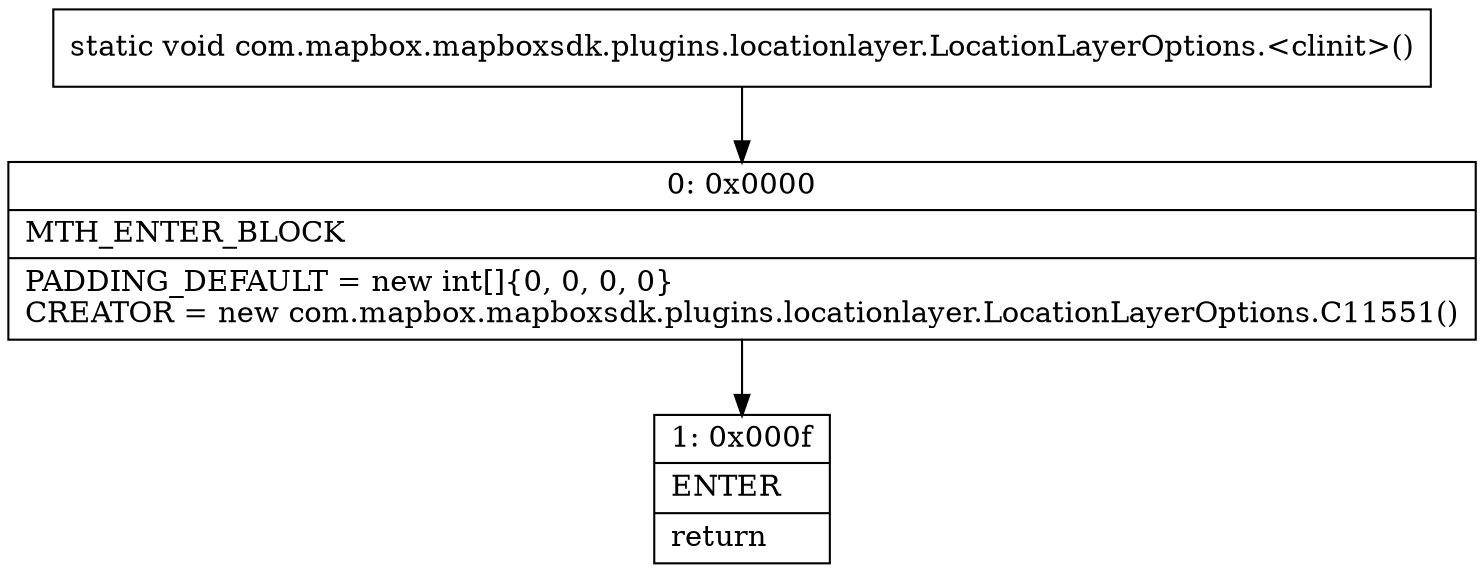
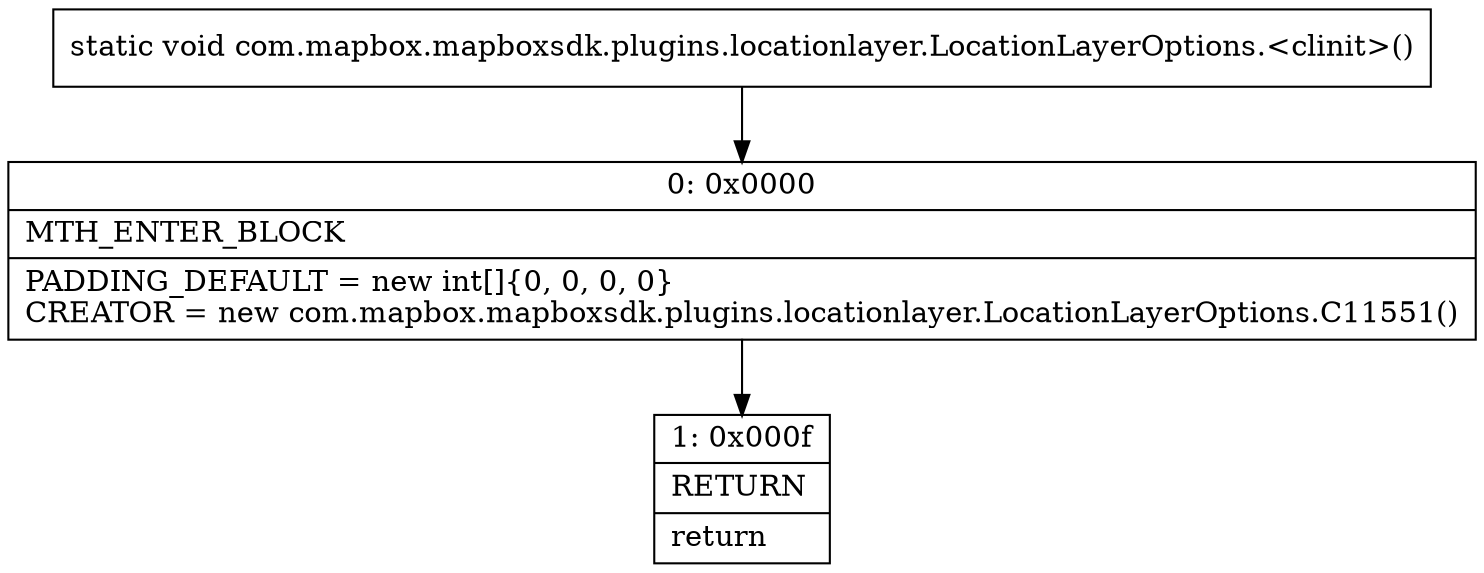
(726, 487) -> (739, 487)
